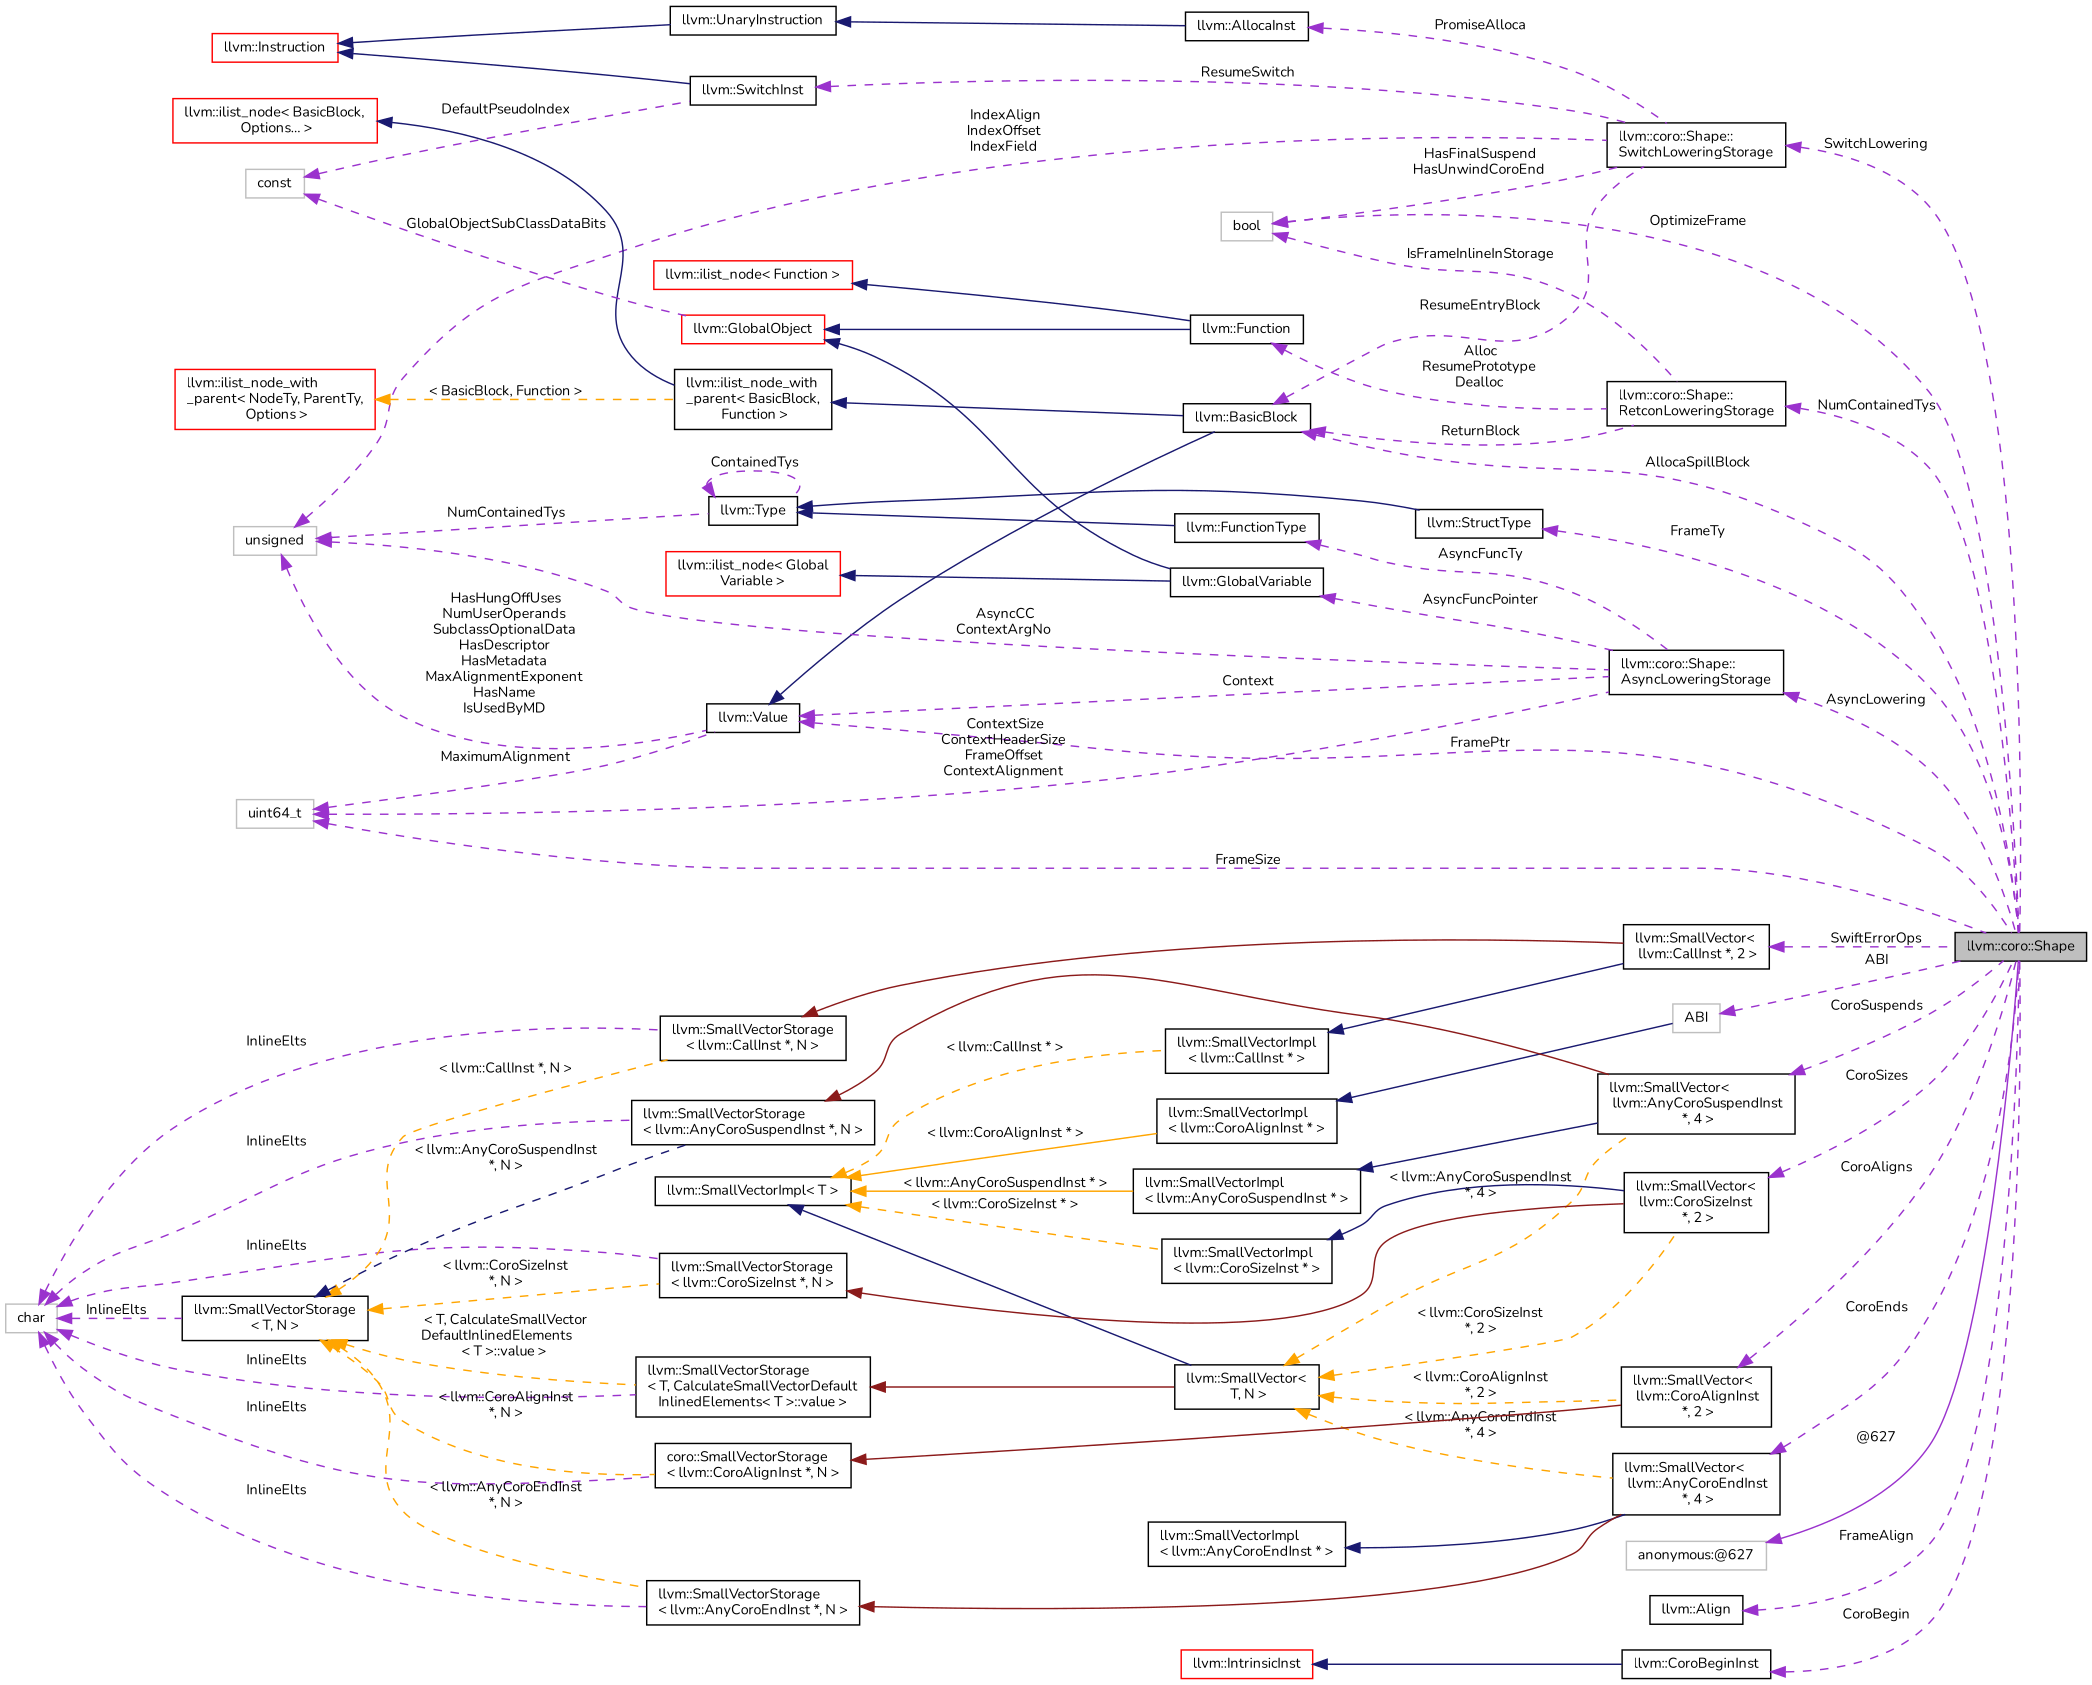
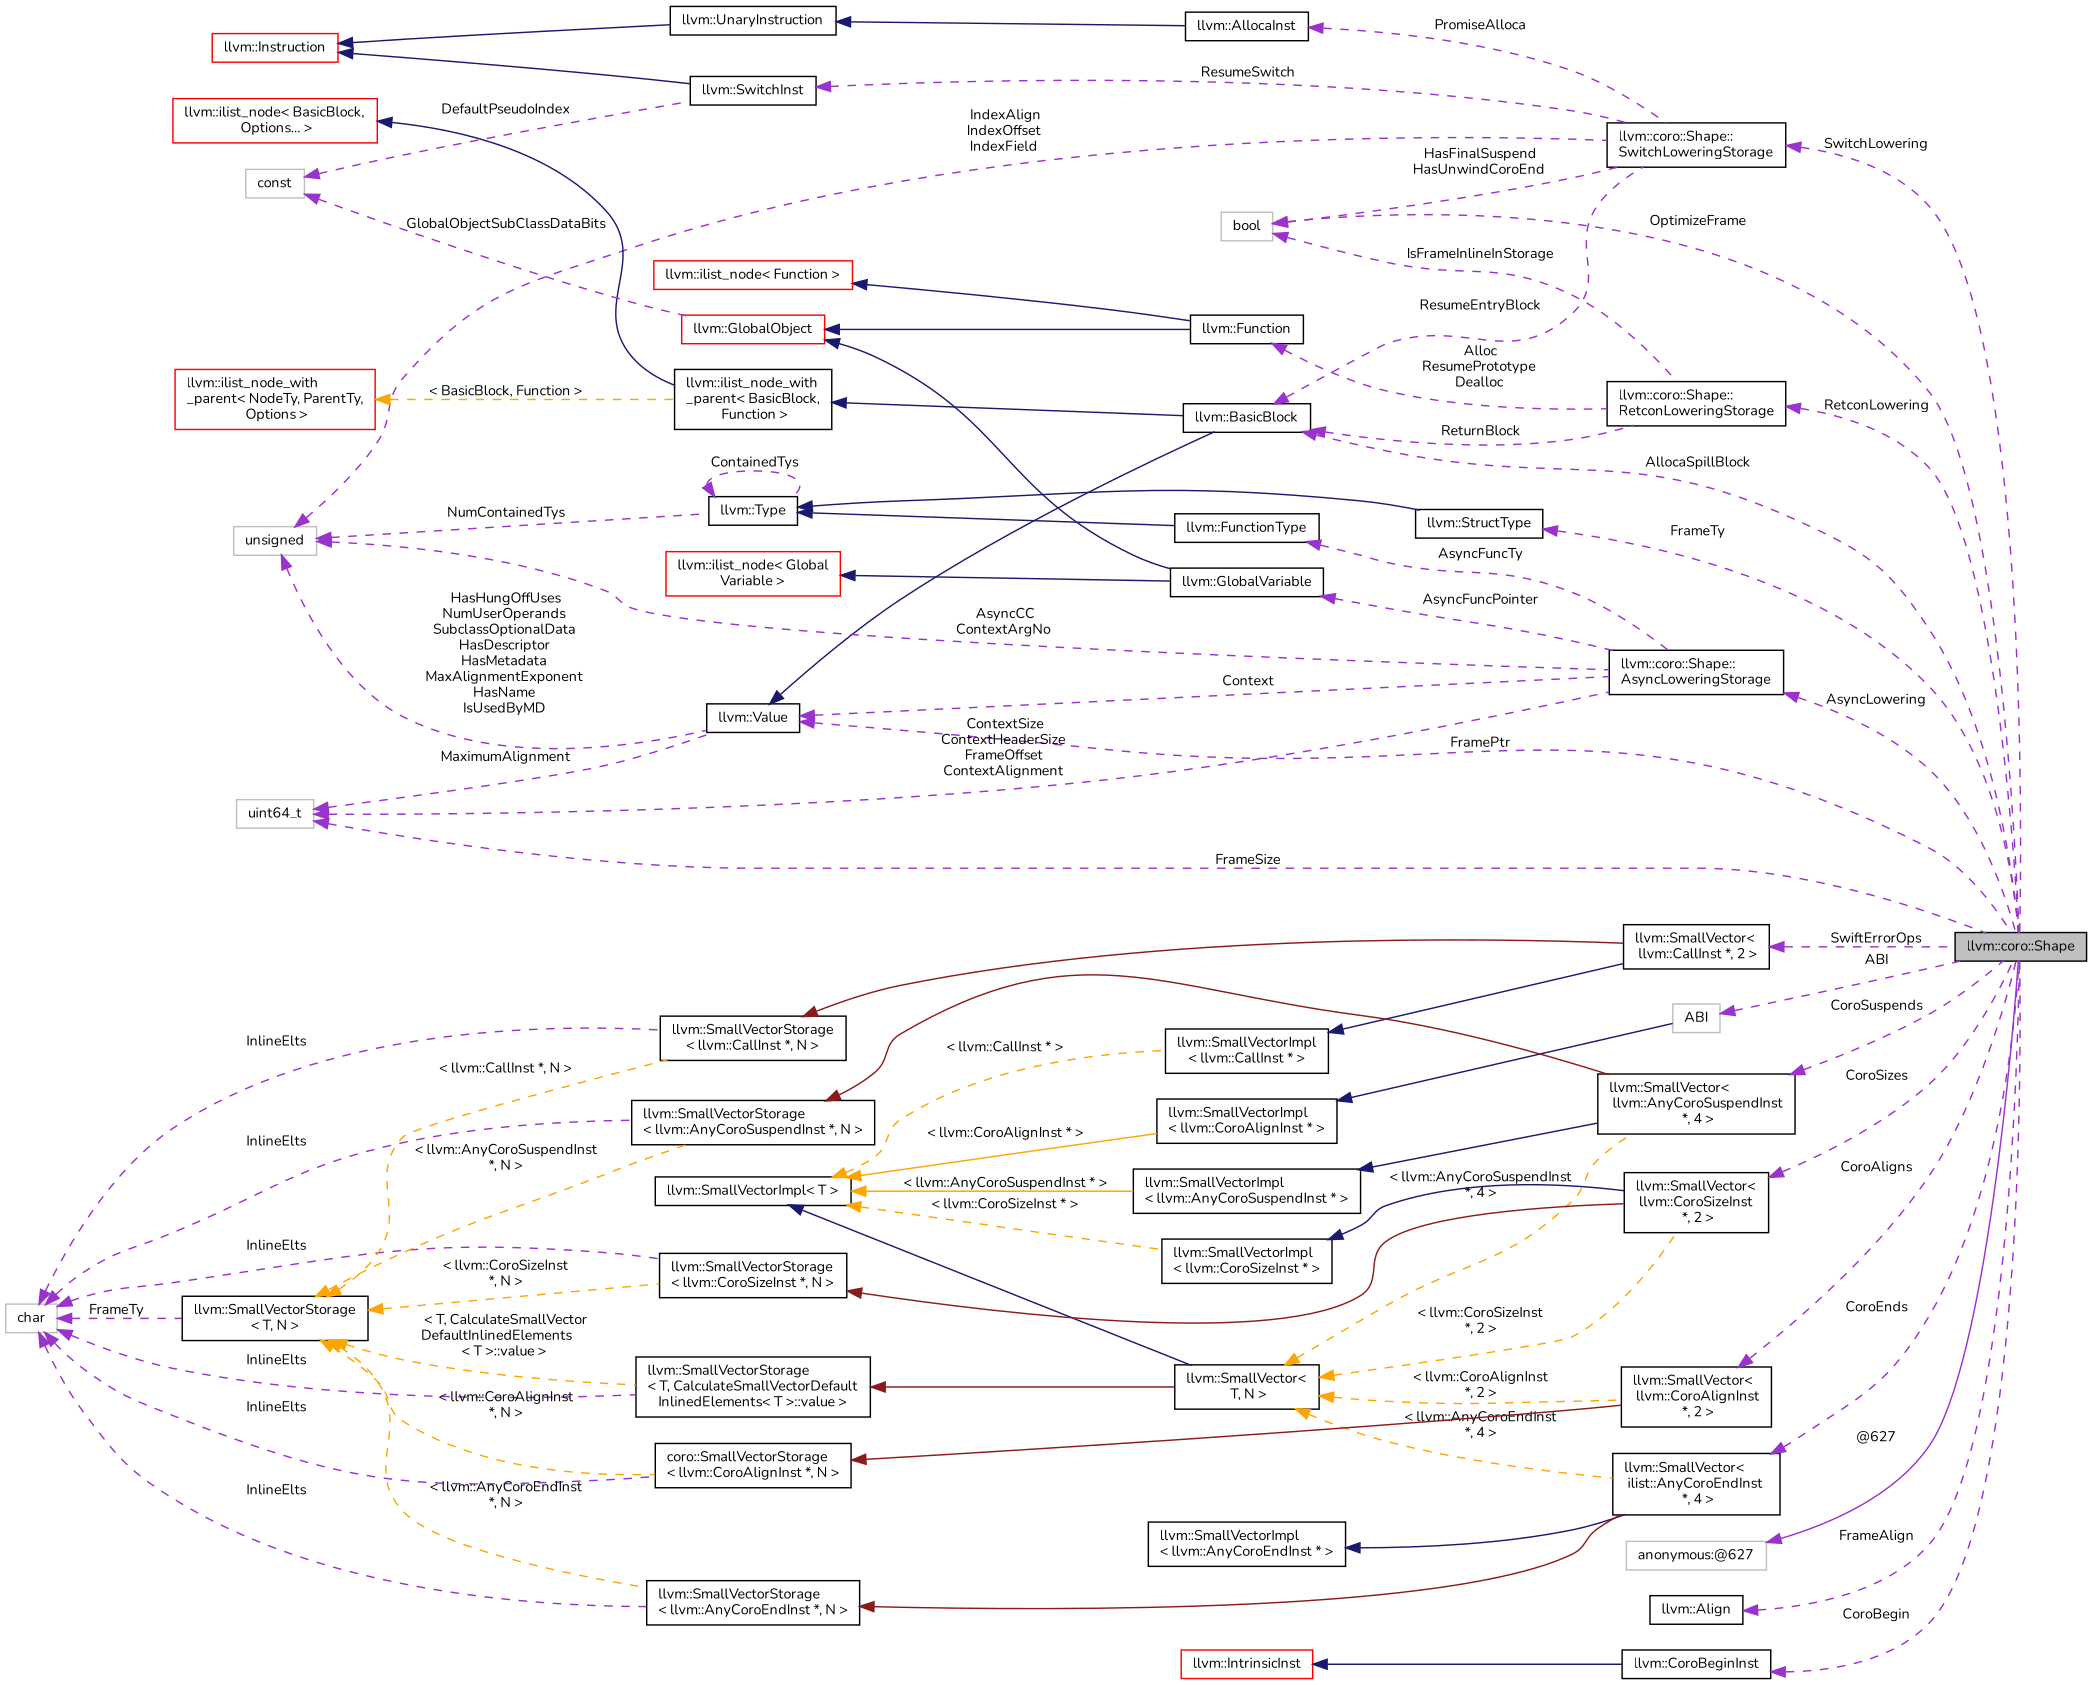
(1875, 406) -> (1875, 406)
(506, 1211) -> (506, 1211)
(115, 1311) -> (115, 1311)
(1696, 1484) -> (1696, 1484)
